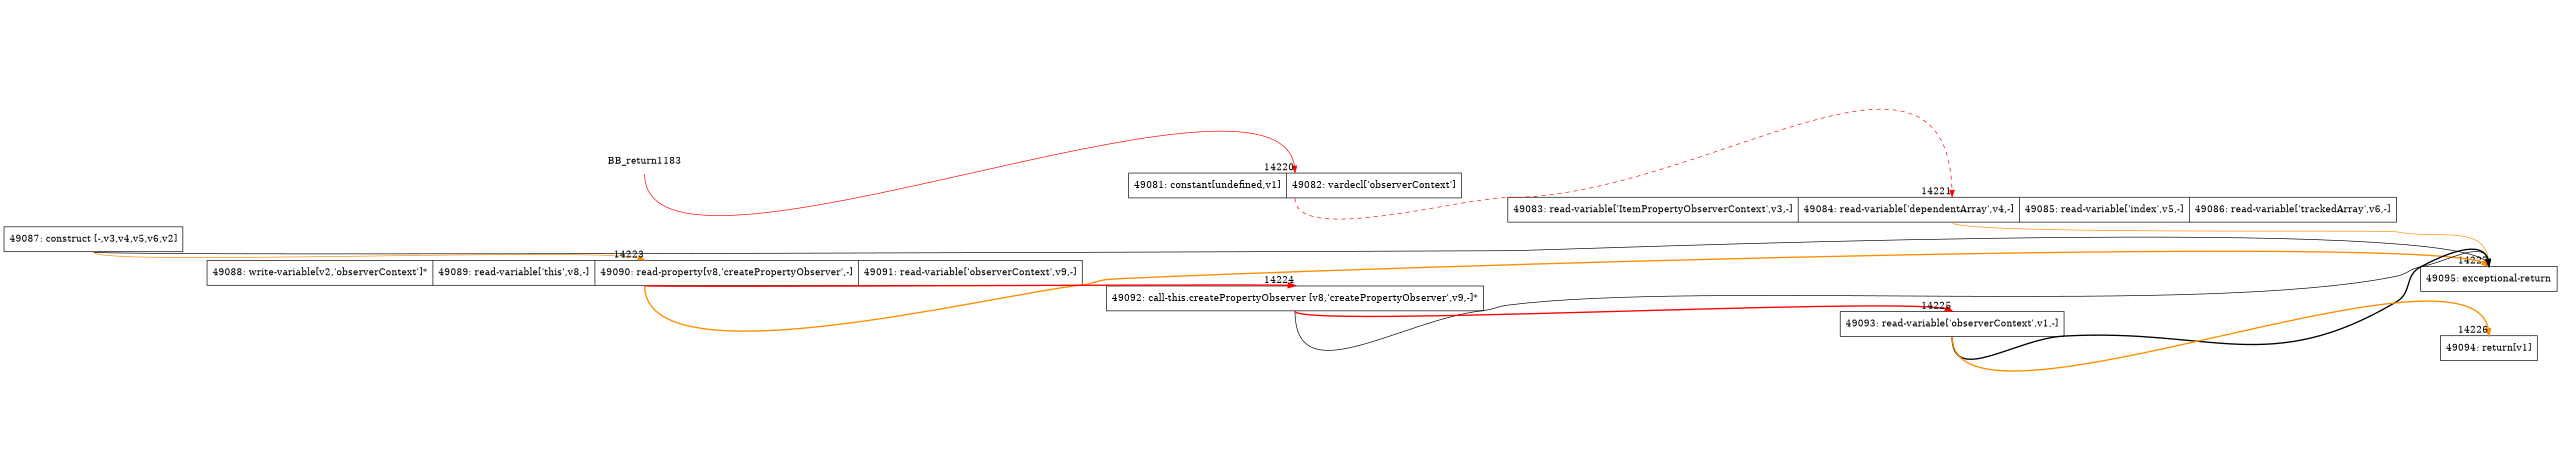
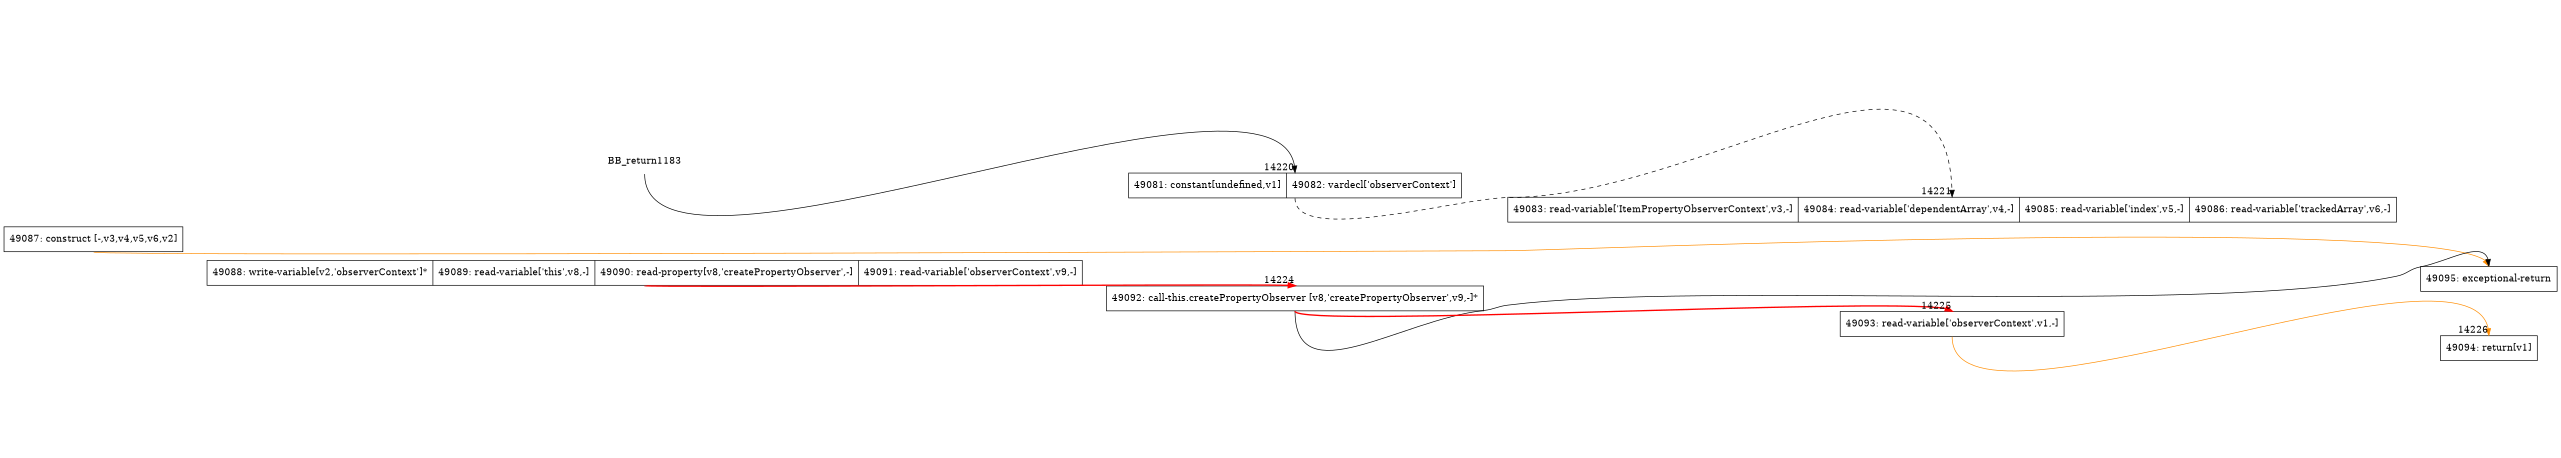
(1647, 173) -> (1647, 173)
(967, 174) -> (967, 174)
(2226, 231) -> none
(1290, 252) -> (1290, 252)
(366, 256) -> none
(1552, 264) -> none
(2217, 337) -> (2217, 337)
(2229, 344) -> none
